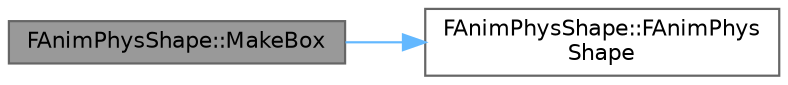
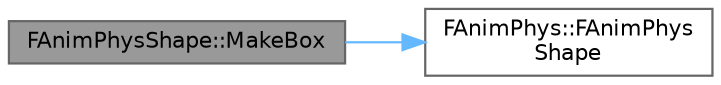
(602, 42) -> (569, 42)
